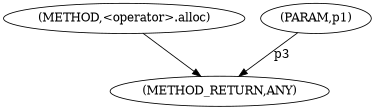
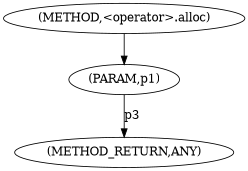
(169, 52) -> (124, 45)
